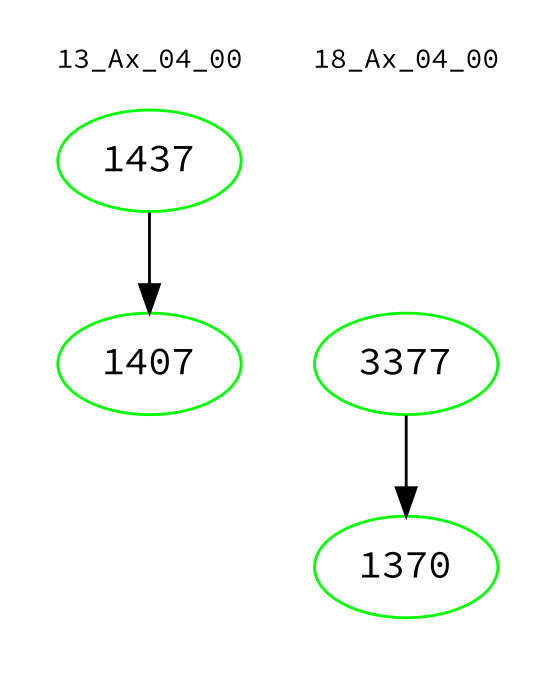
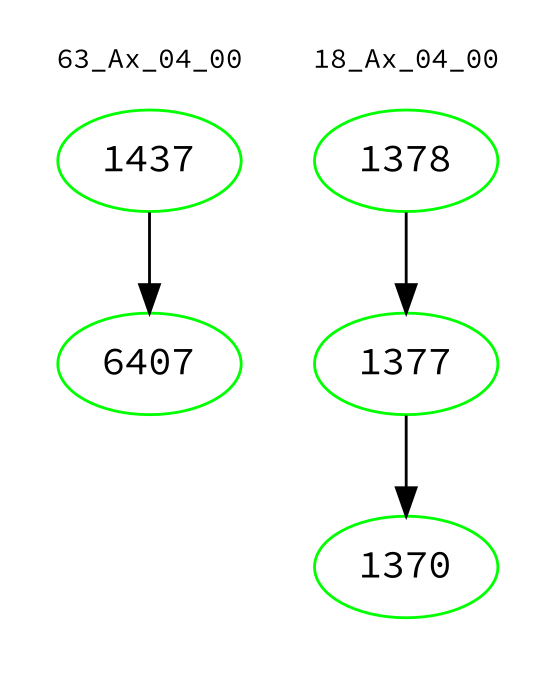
(151, 61) -> (151, 61)
none -> (406, 161)
(150, 364) -> (150, 364)
(406, 364) -> (406, 364)
